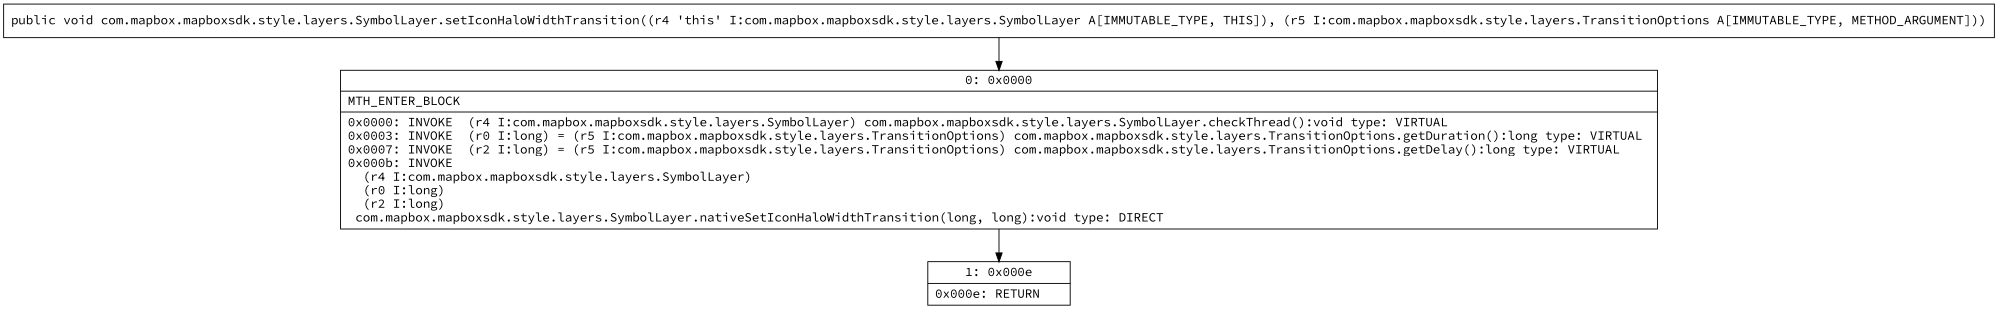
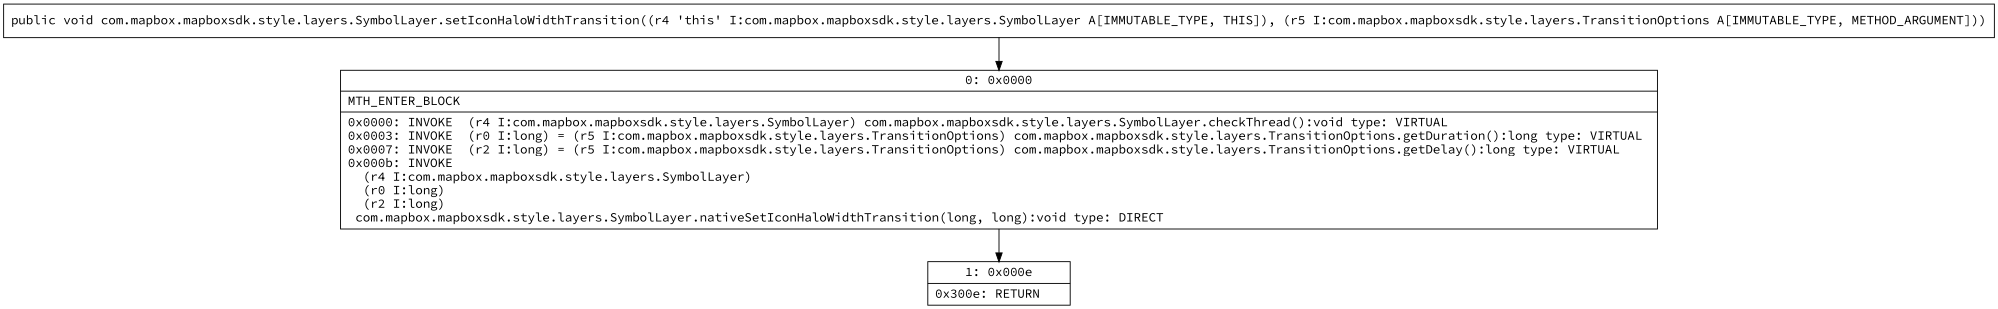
(999, 294) -> (999, 294)
